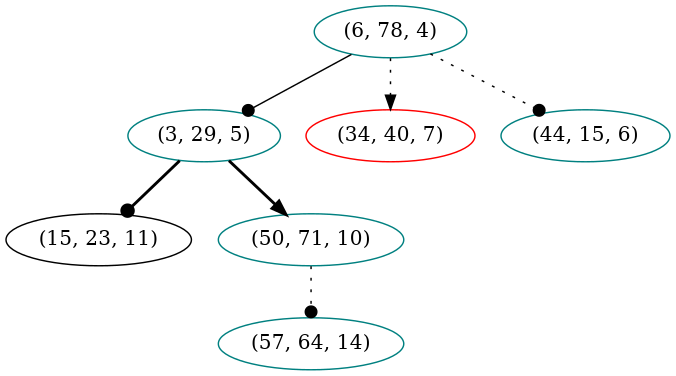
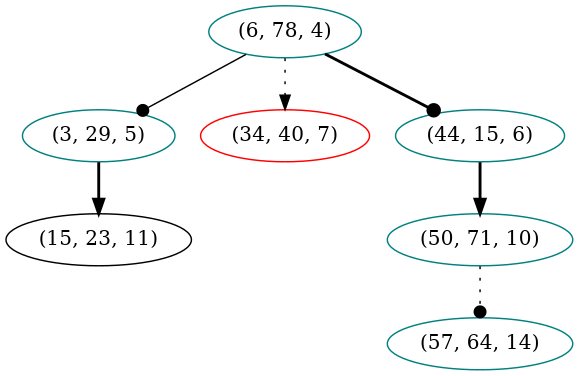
(482, 81) -> (377, 81)
(156, 183) -> (99, 181)
(252, 183) -> (480, 181)
